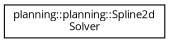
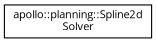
(85, 21) -> (78, 21)
